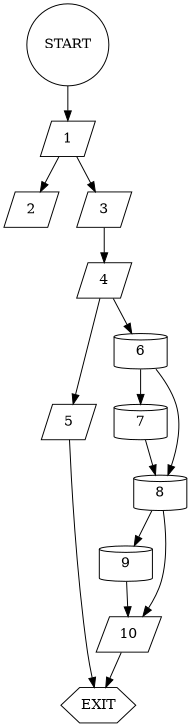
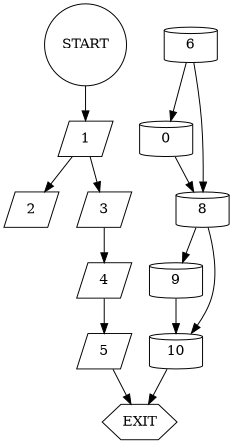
(120, 312) -> none
(141, 422) -> (166, 139)
(129, 634) -> (176, 351)
